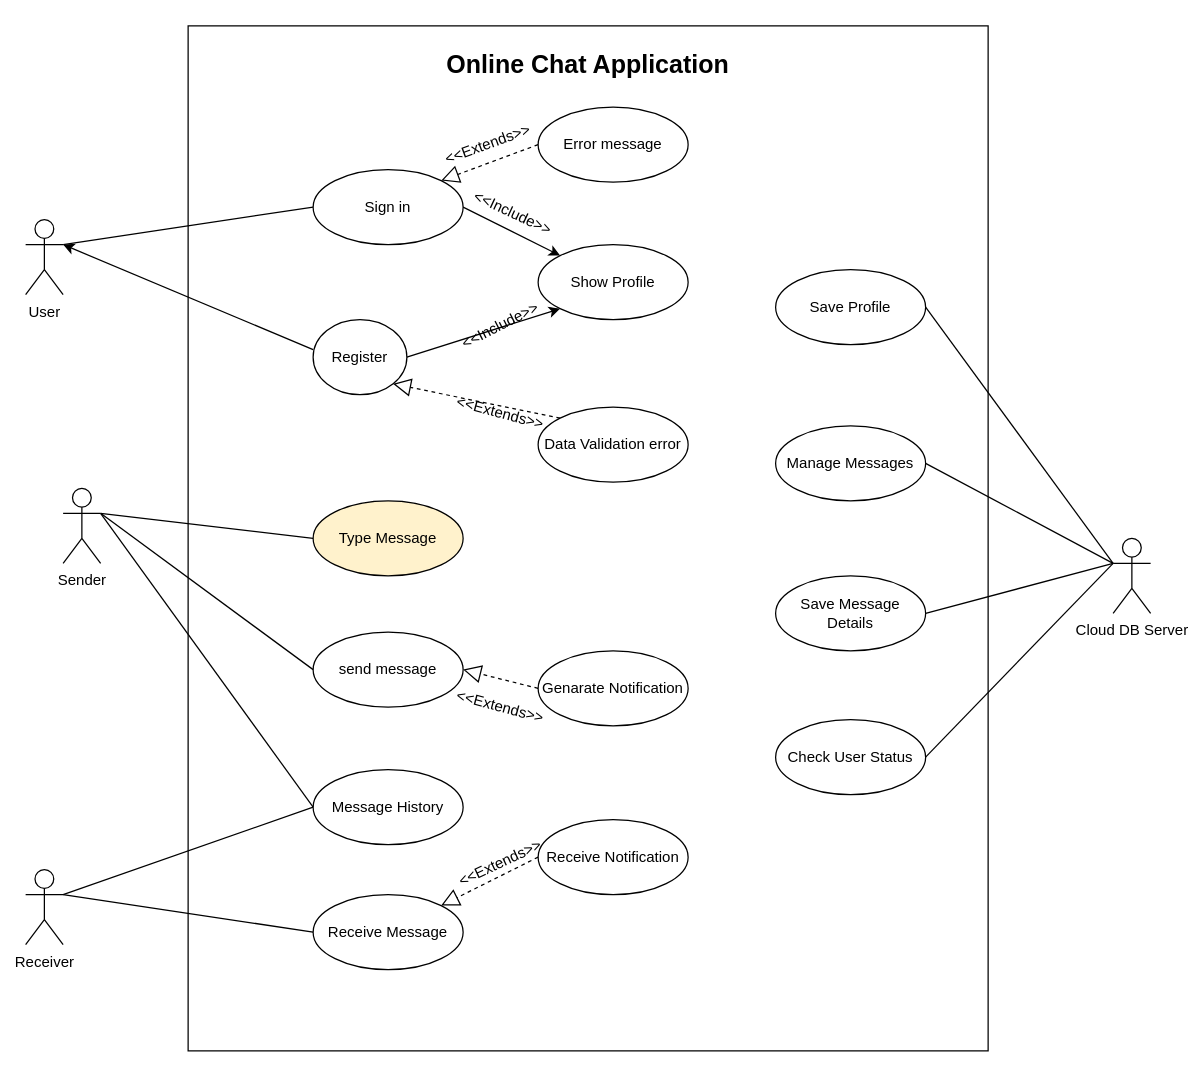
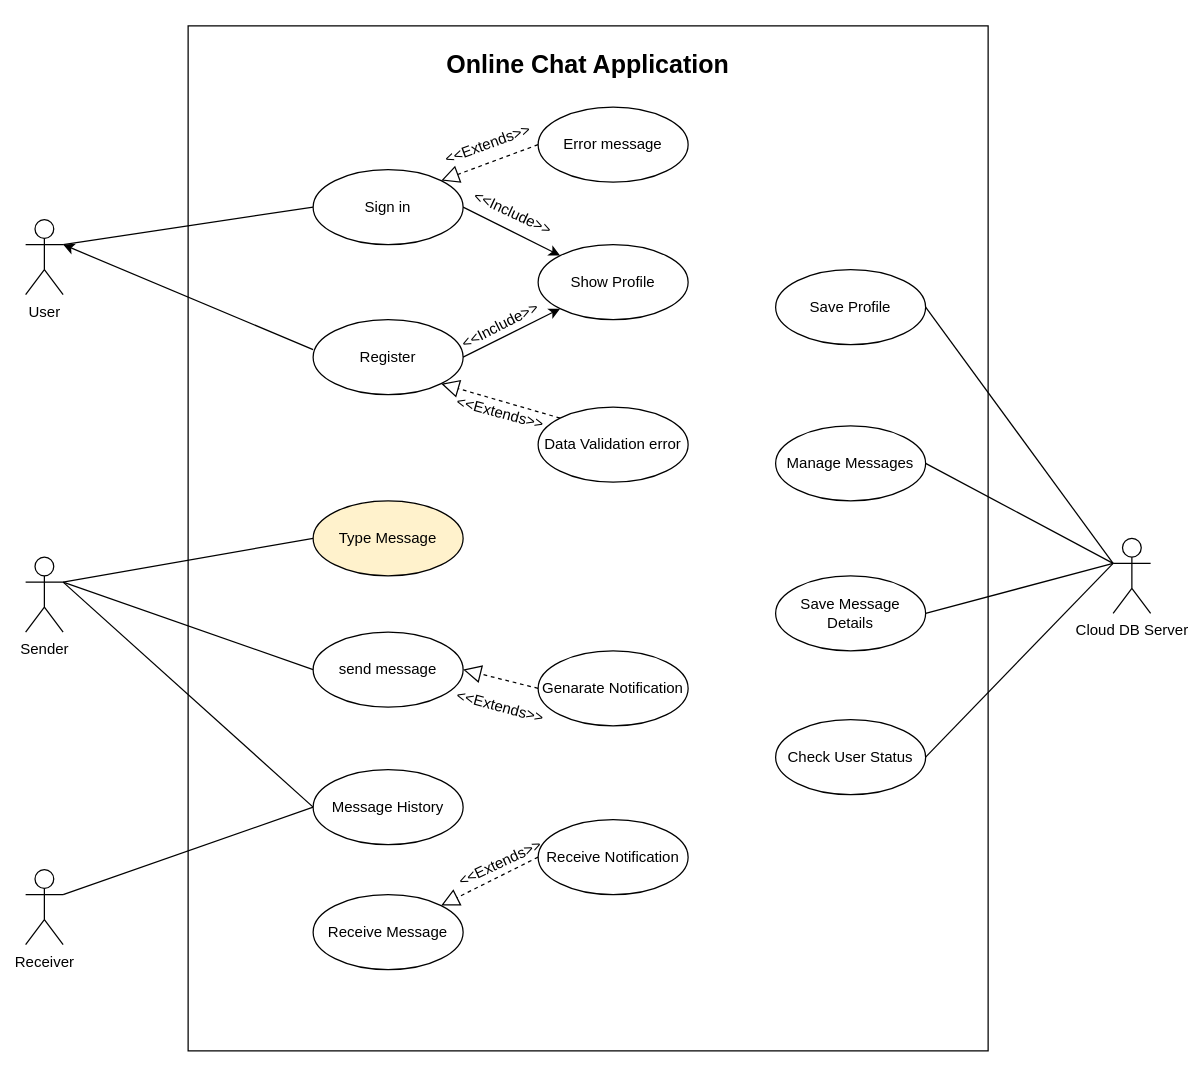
(360, 357) -> (388, 357)
(82, 526) -> (44, 594)
(190, 913) -> none
